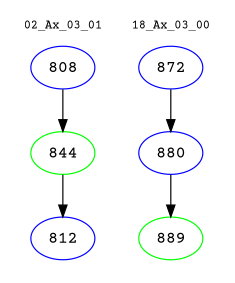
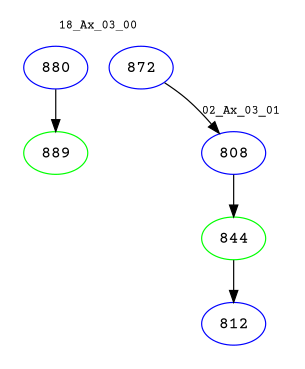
(171, 104) -> (200, 111)
